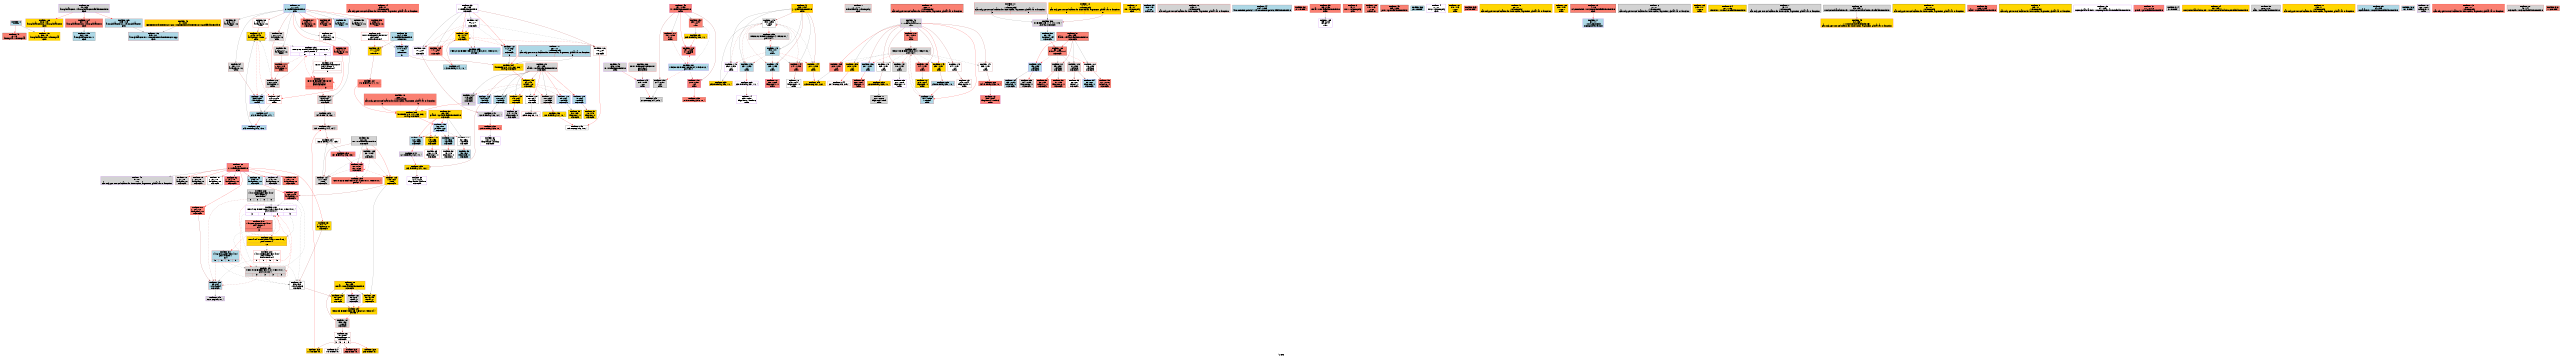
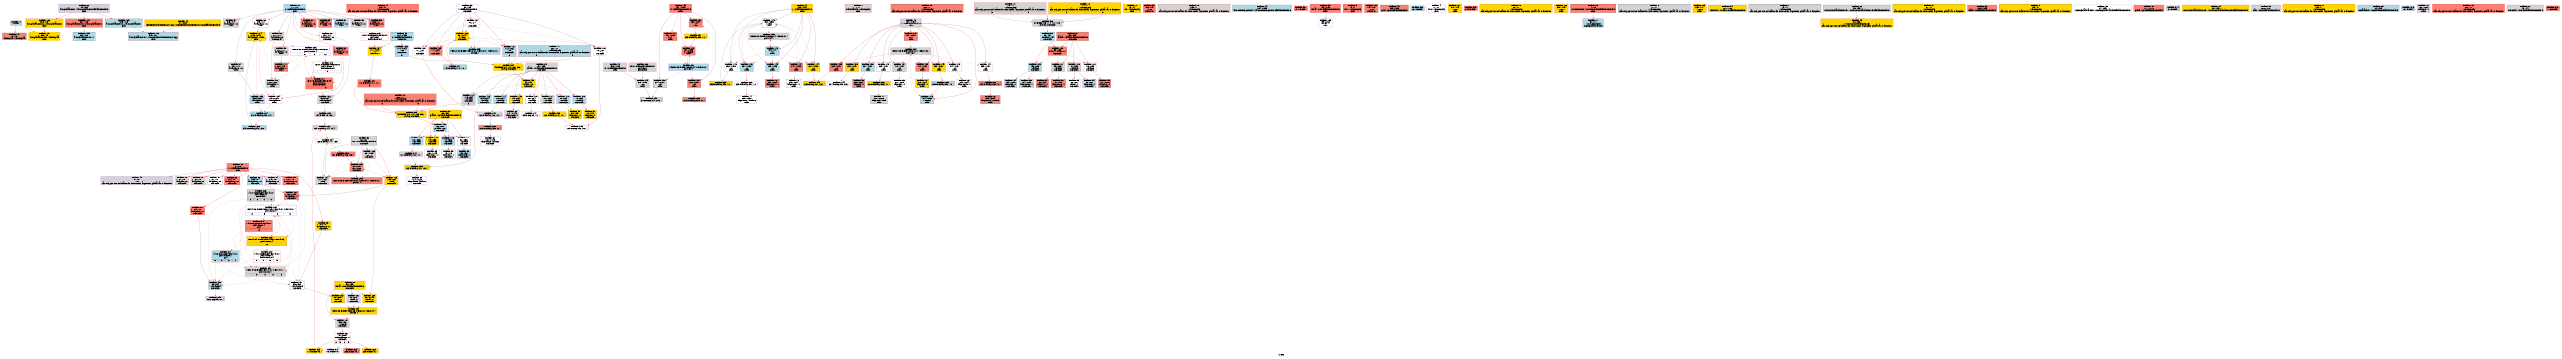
(1149, 8) -> (1149, 8)
(277, 39) -> (277, 39)
(257, 102) -> (257, 102)
